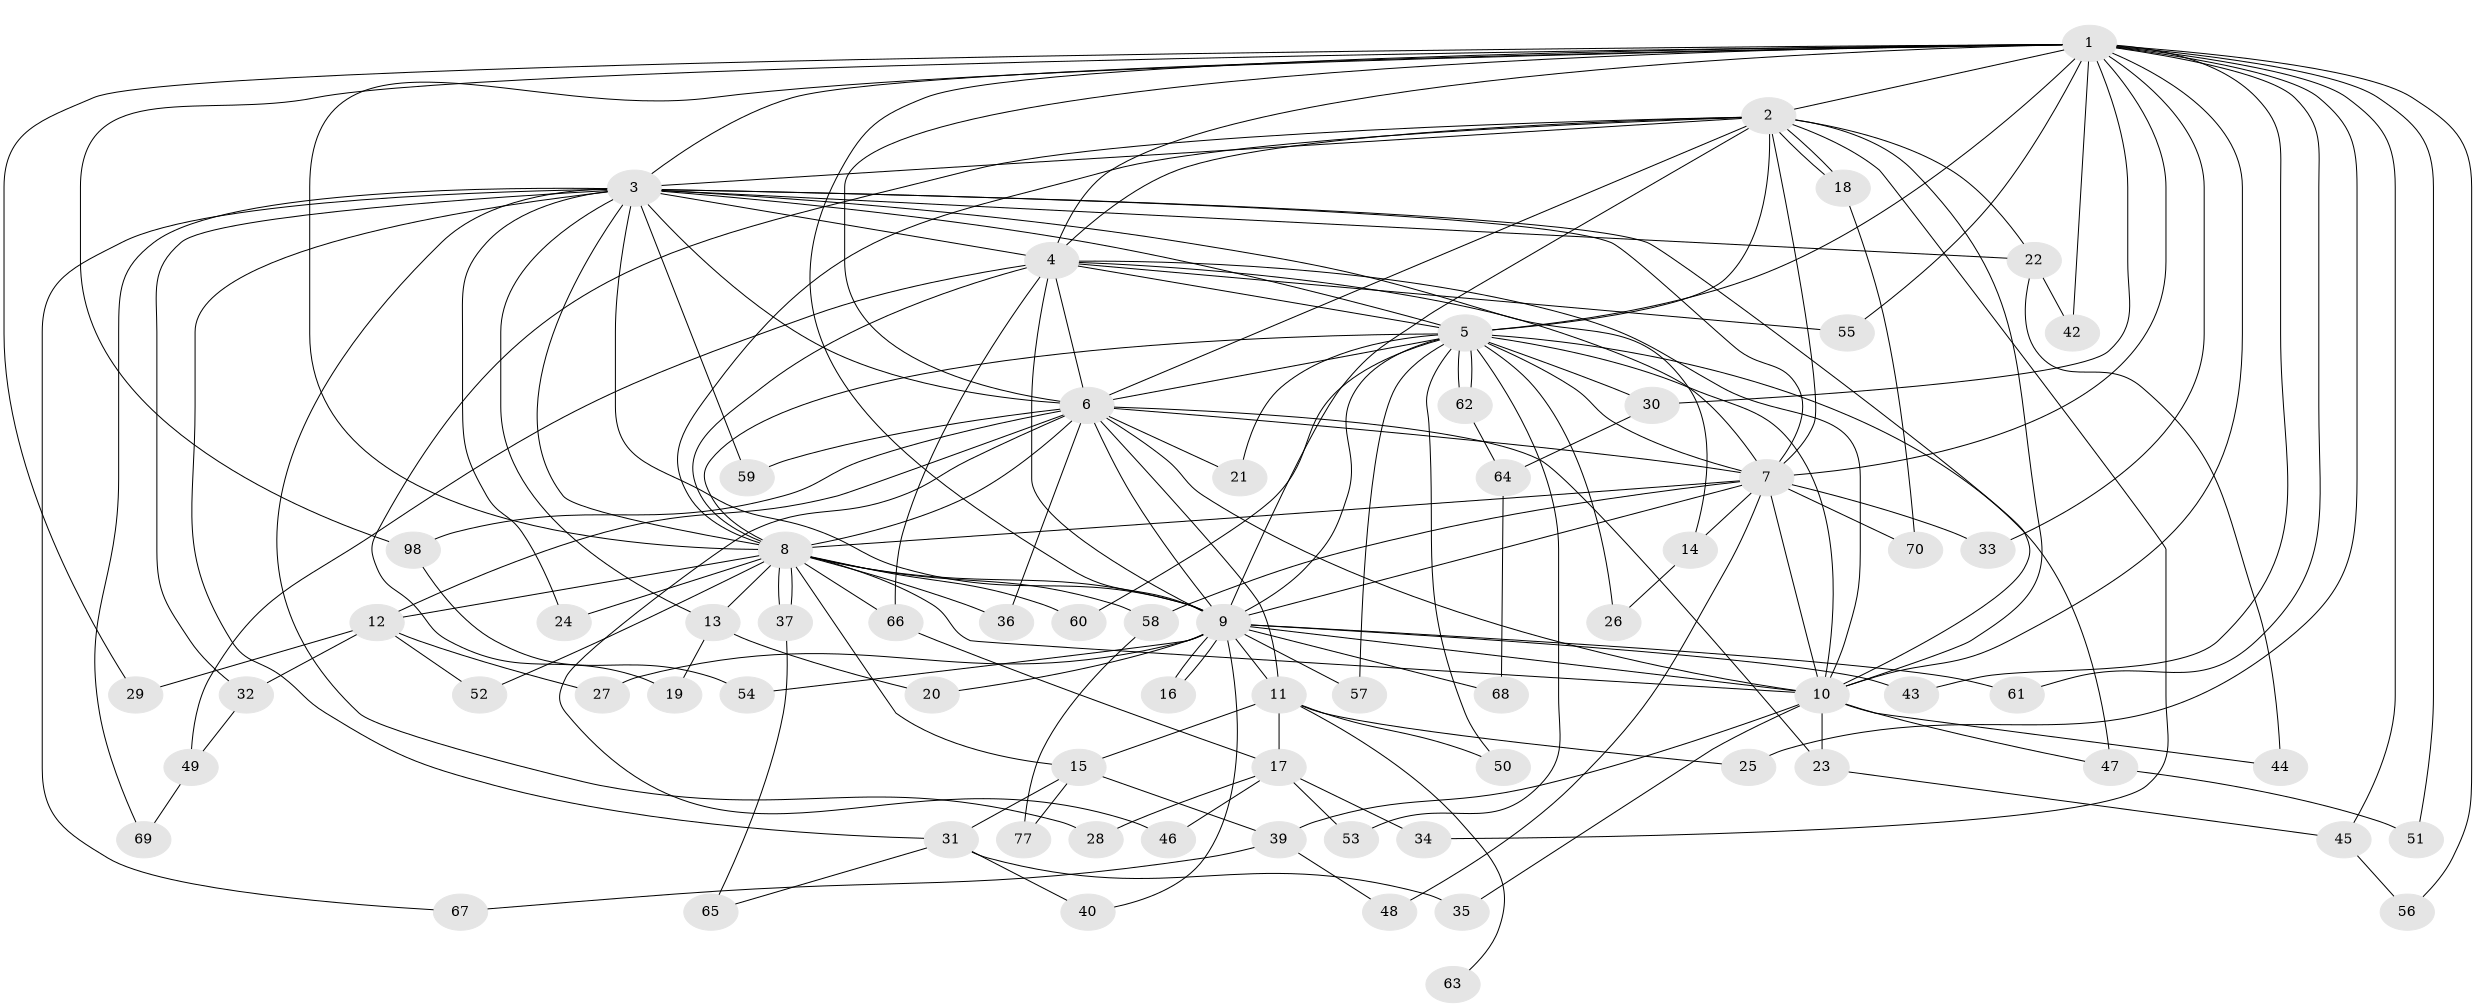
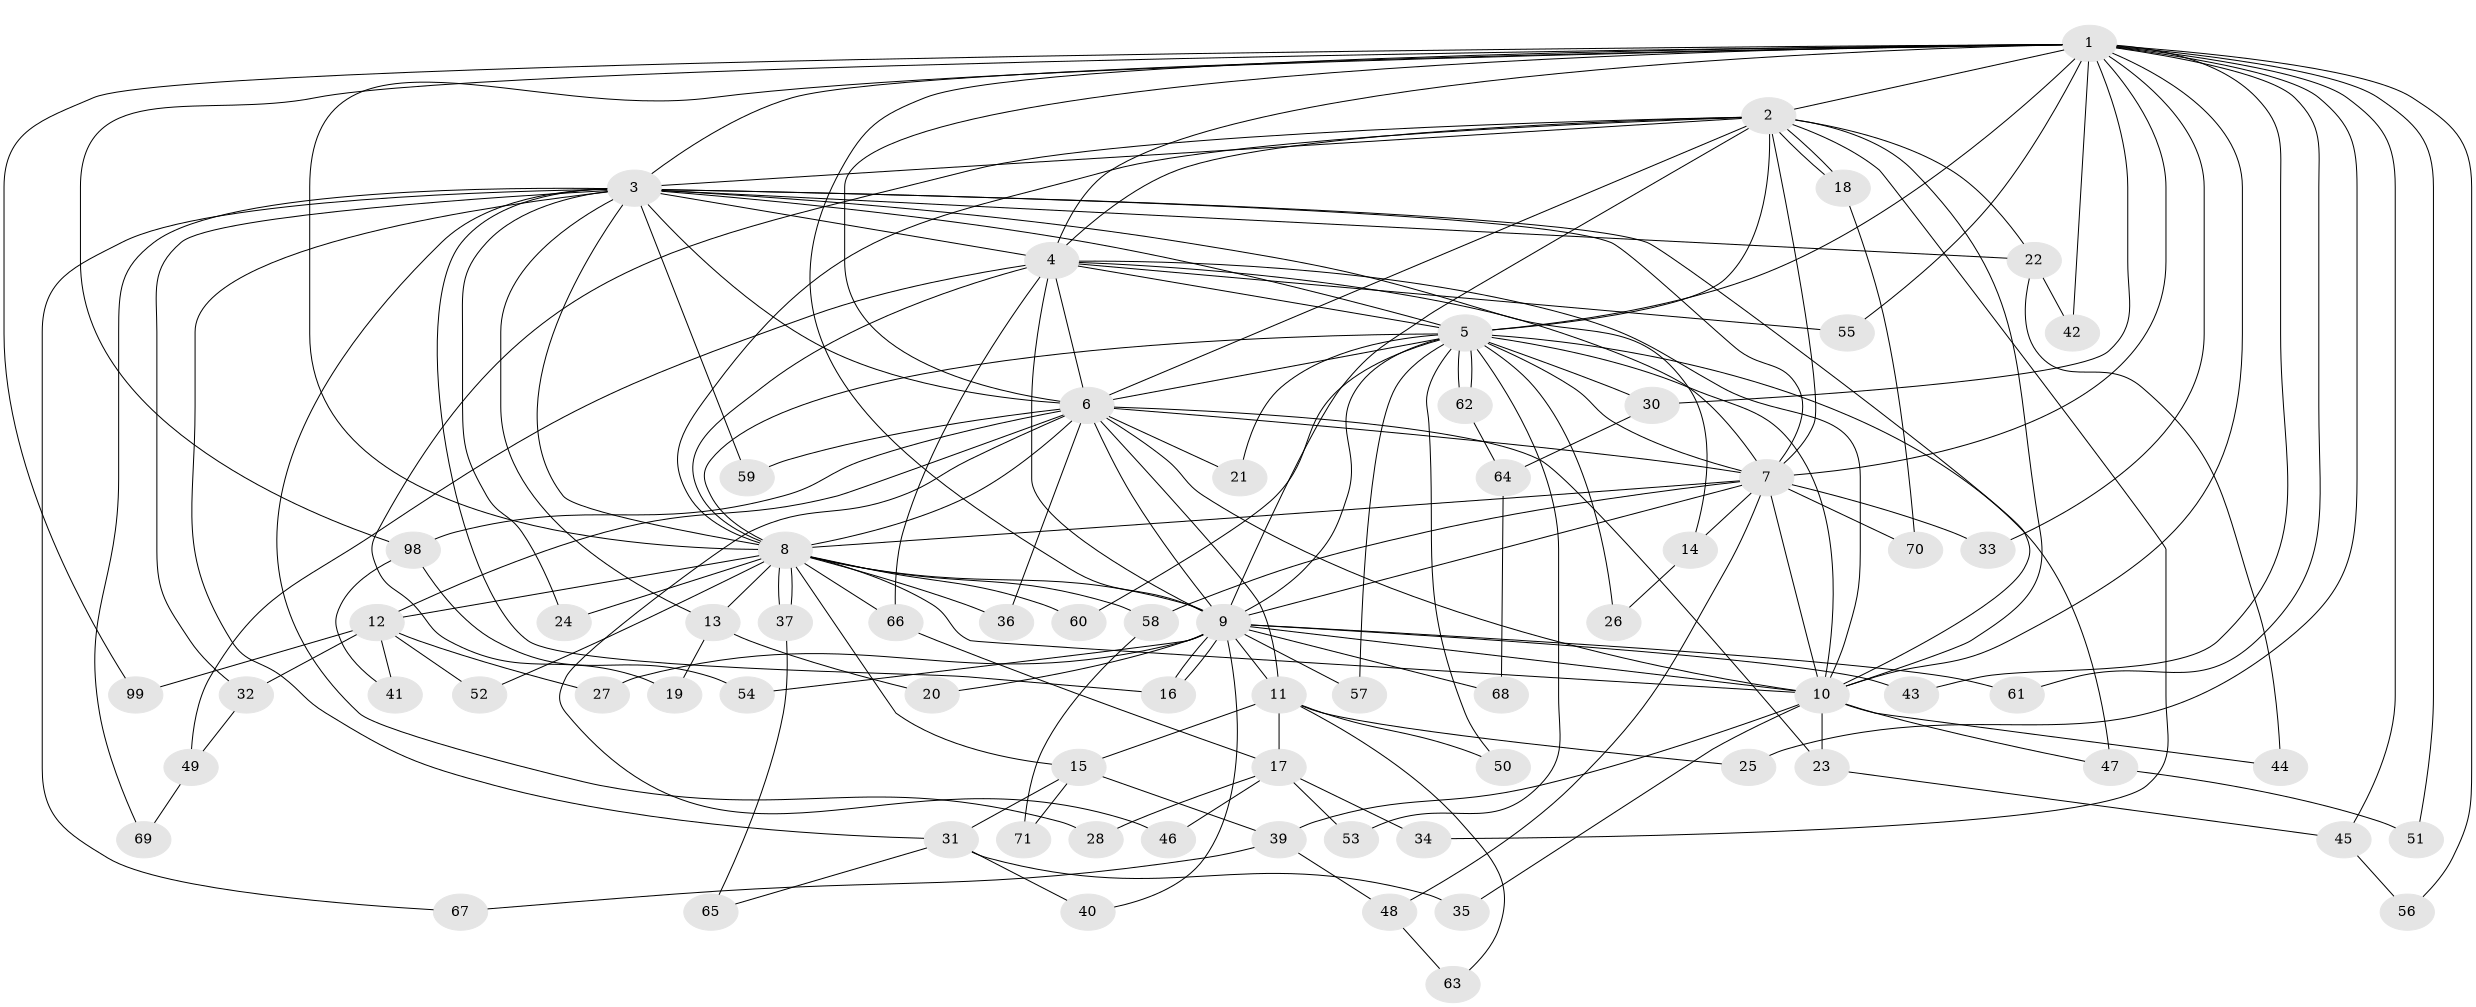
(811, 528) -> (544, 646)
(136, 695) -> (136, 695)
none -> (395, 695)
(1024, 840) -> (1024, 840)
none -> (1421, 948)
